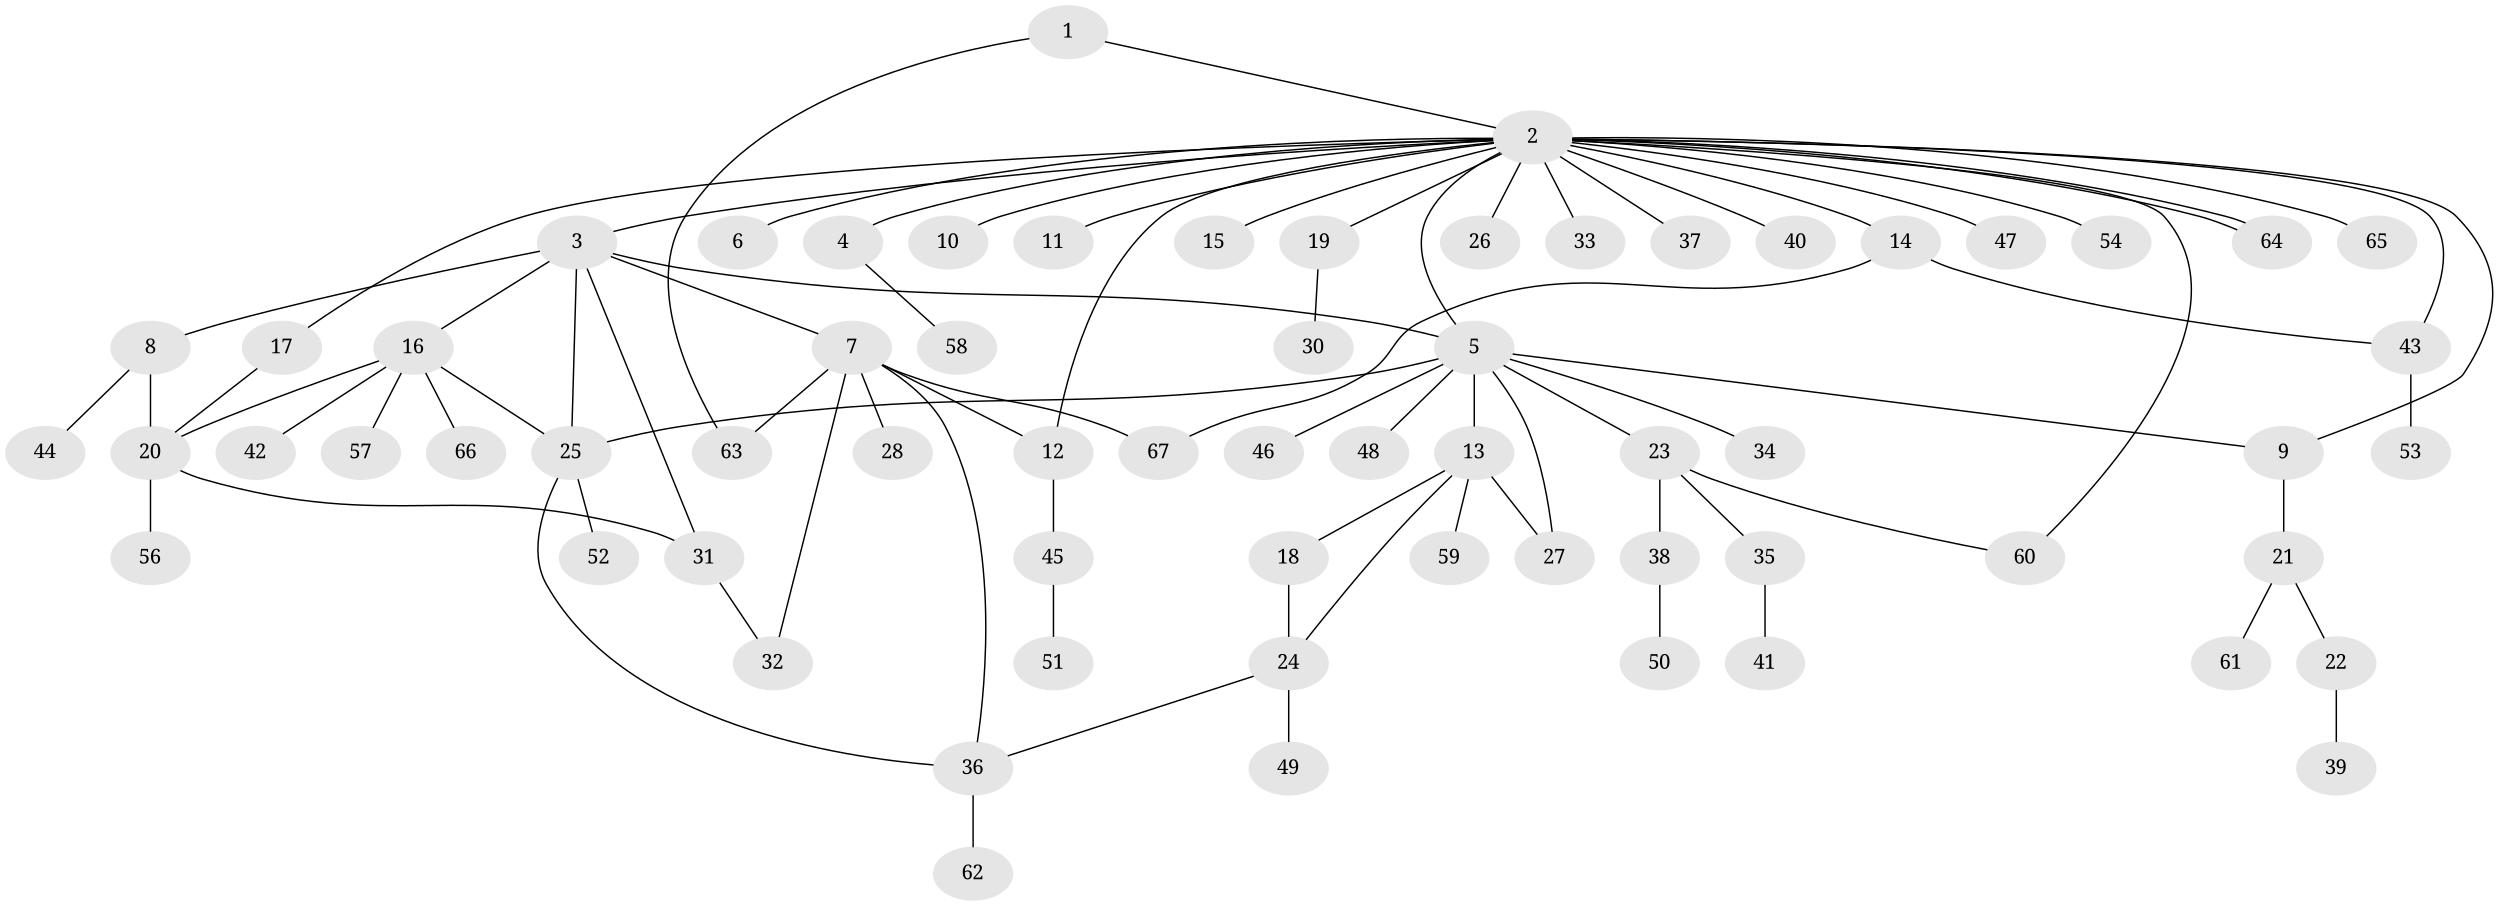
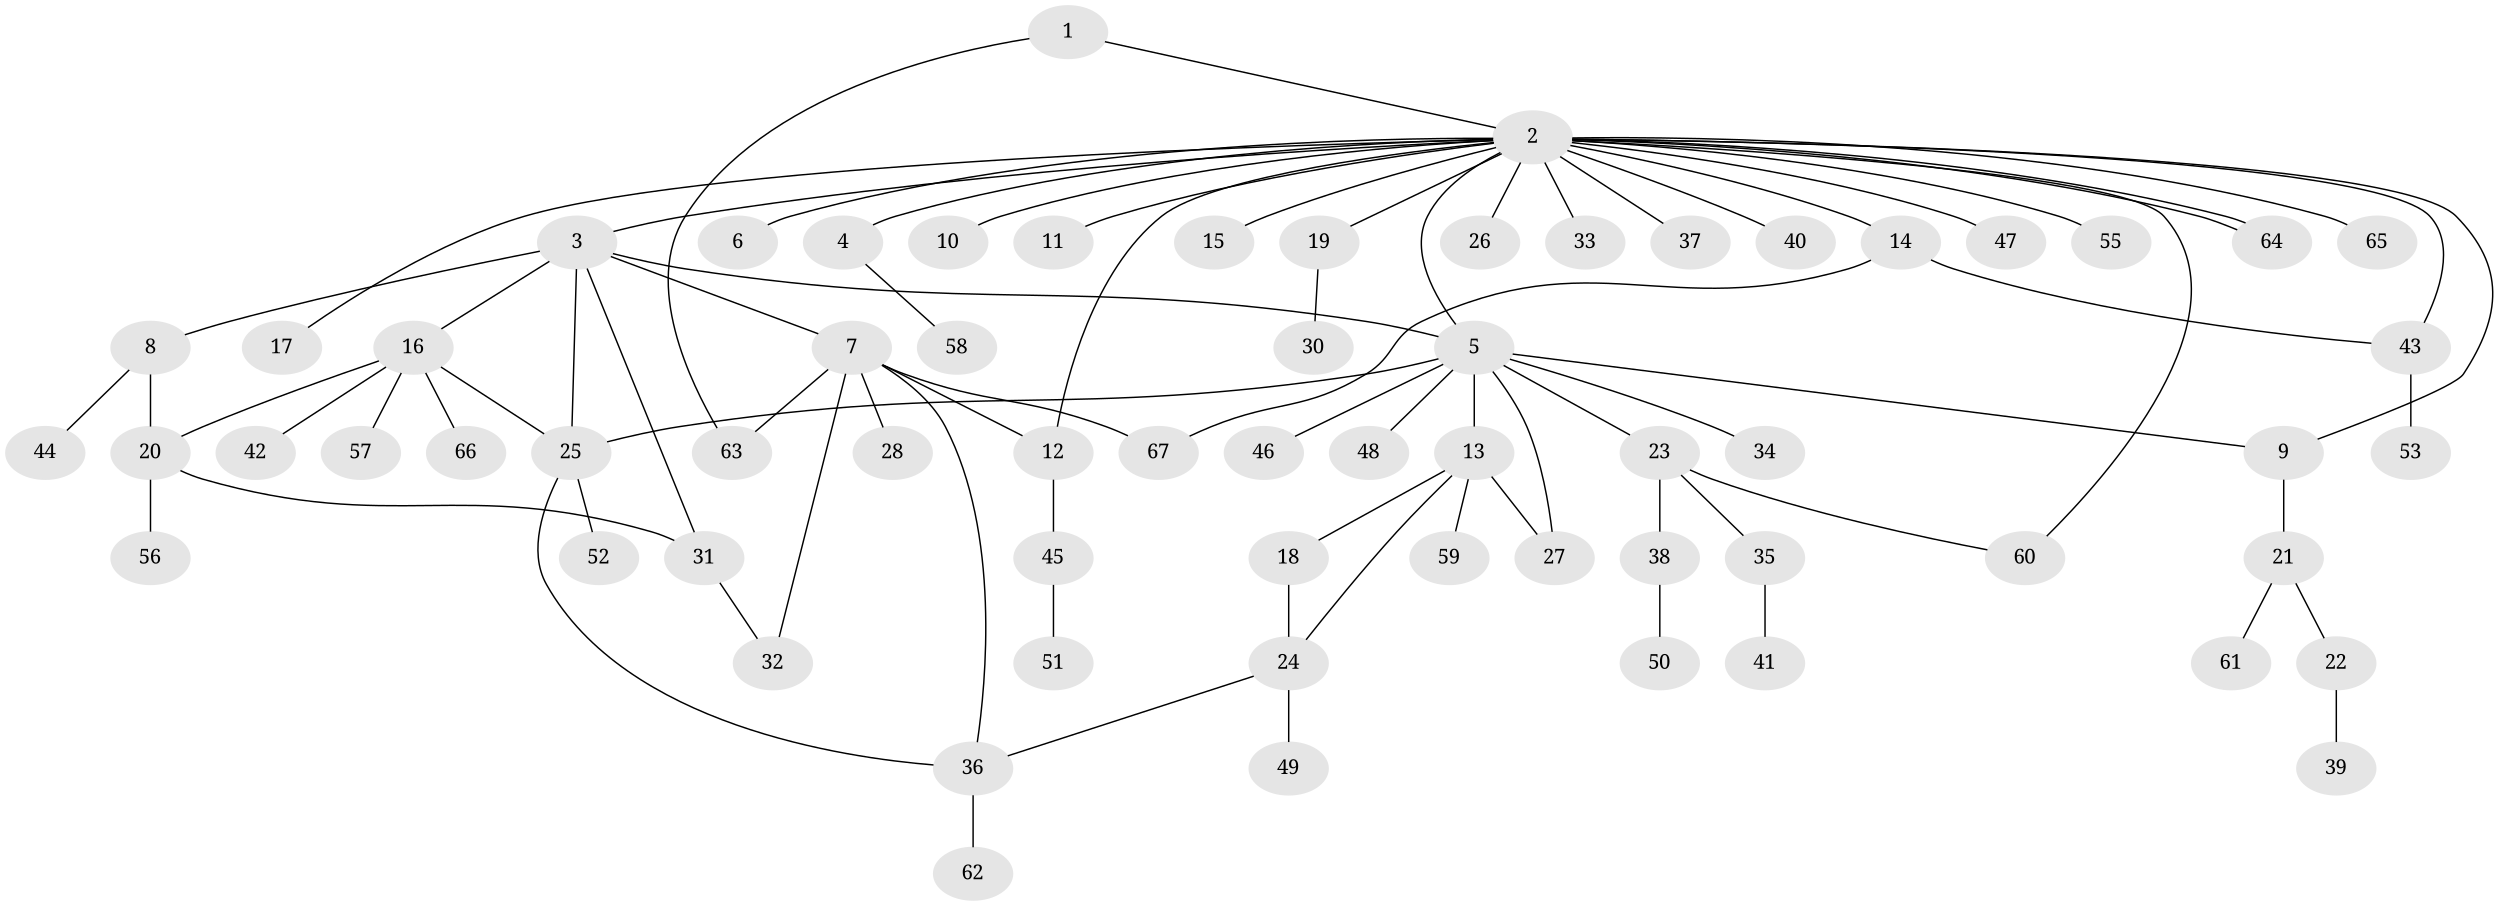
(2111, 243) -> (2111, 243)
(216, 400) -> none
